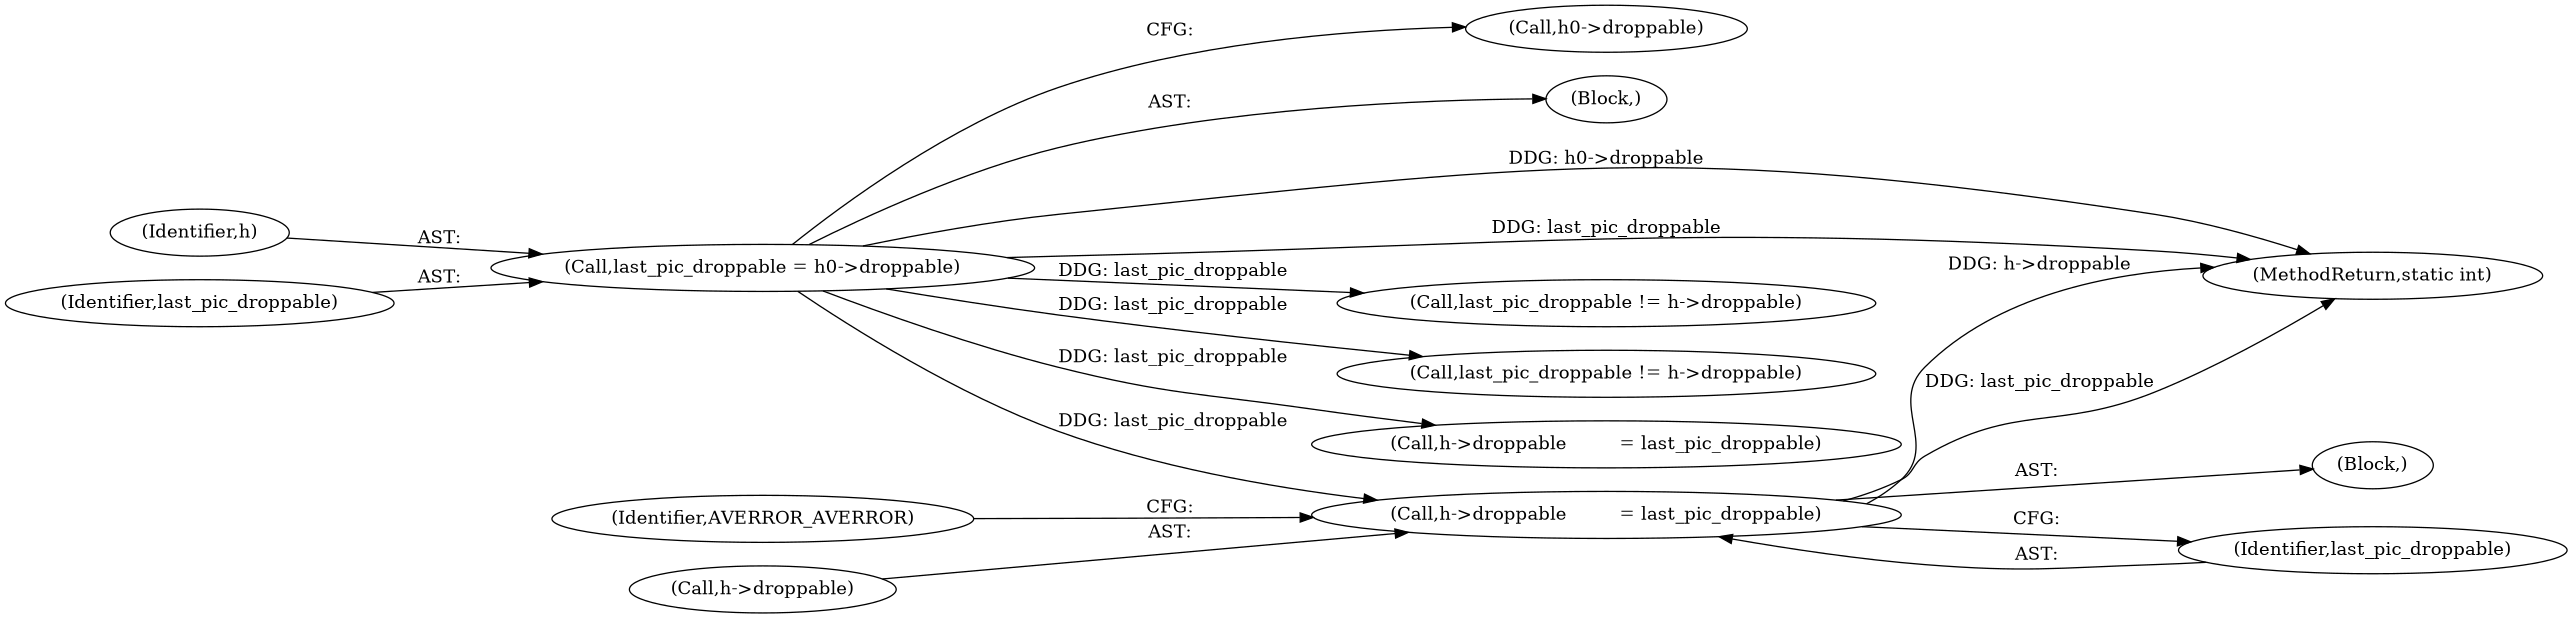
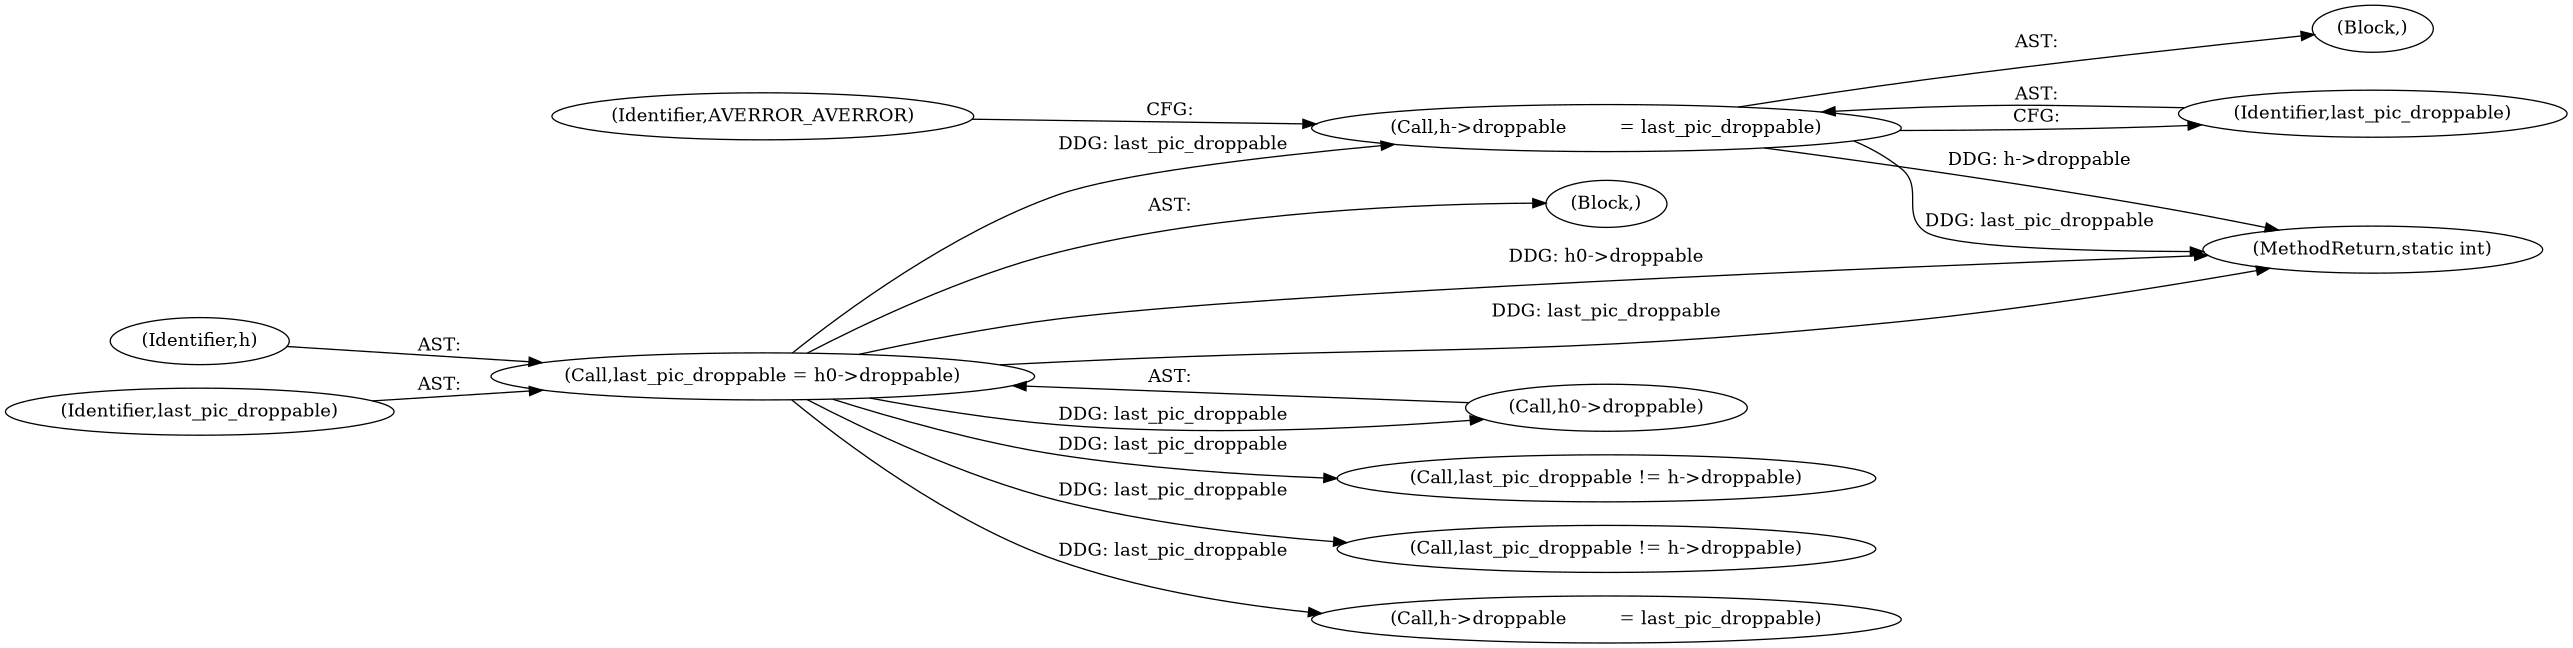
(1173, 31) -> (1173, 415)
none -> (1247, 394)
(763, 589) -> none
